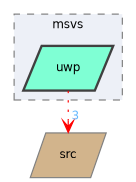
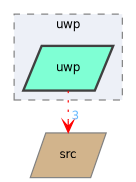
(68, 25) -> (68, 25)
